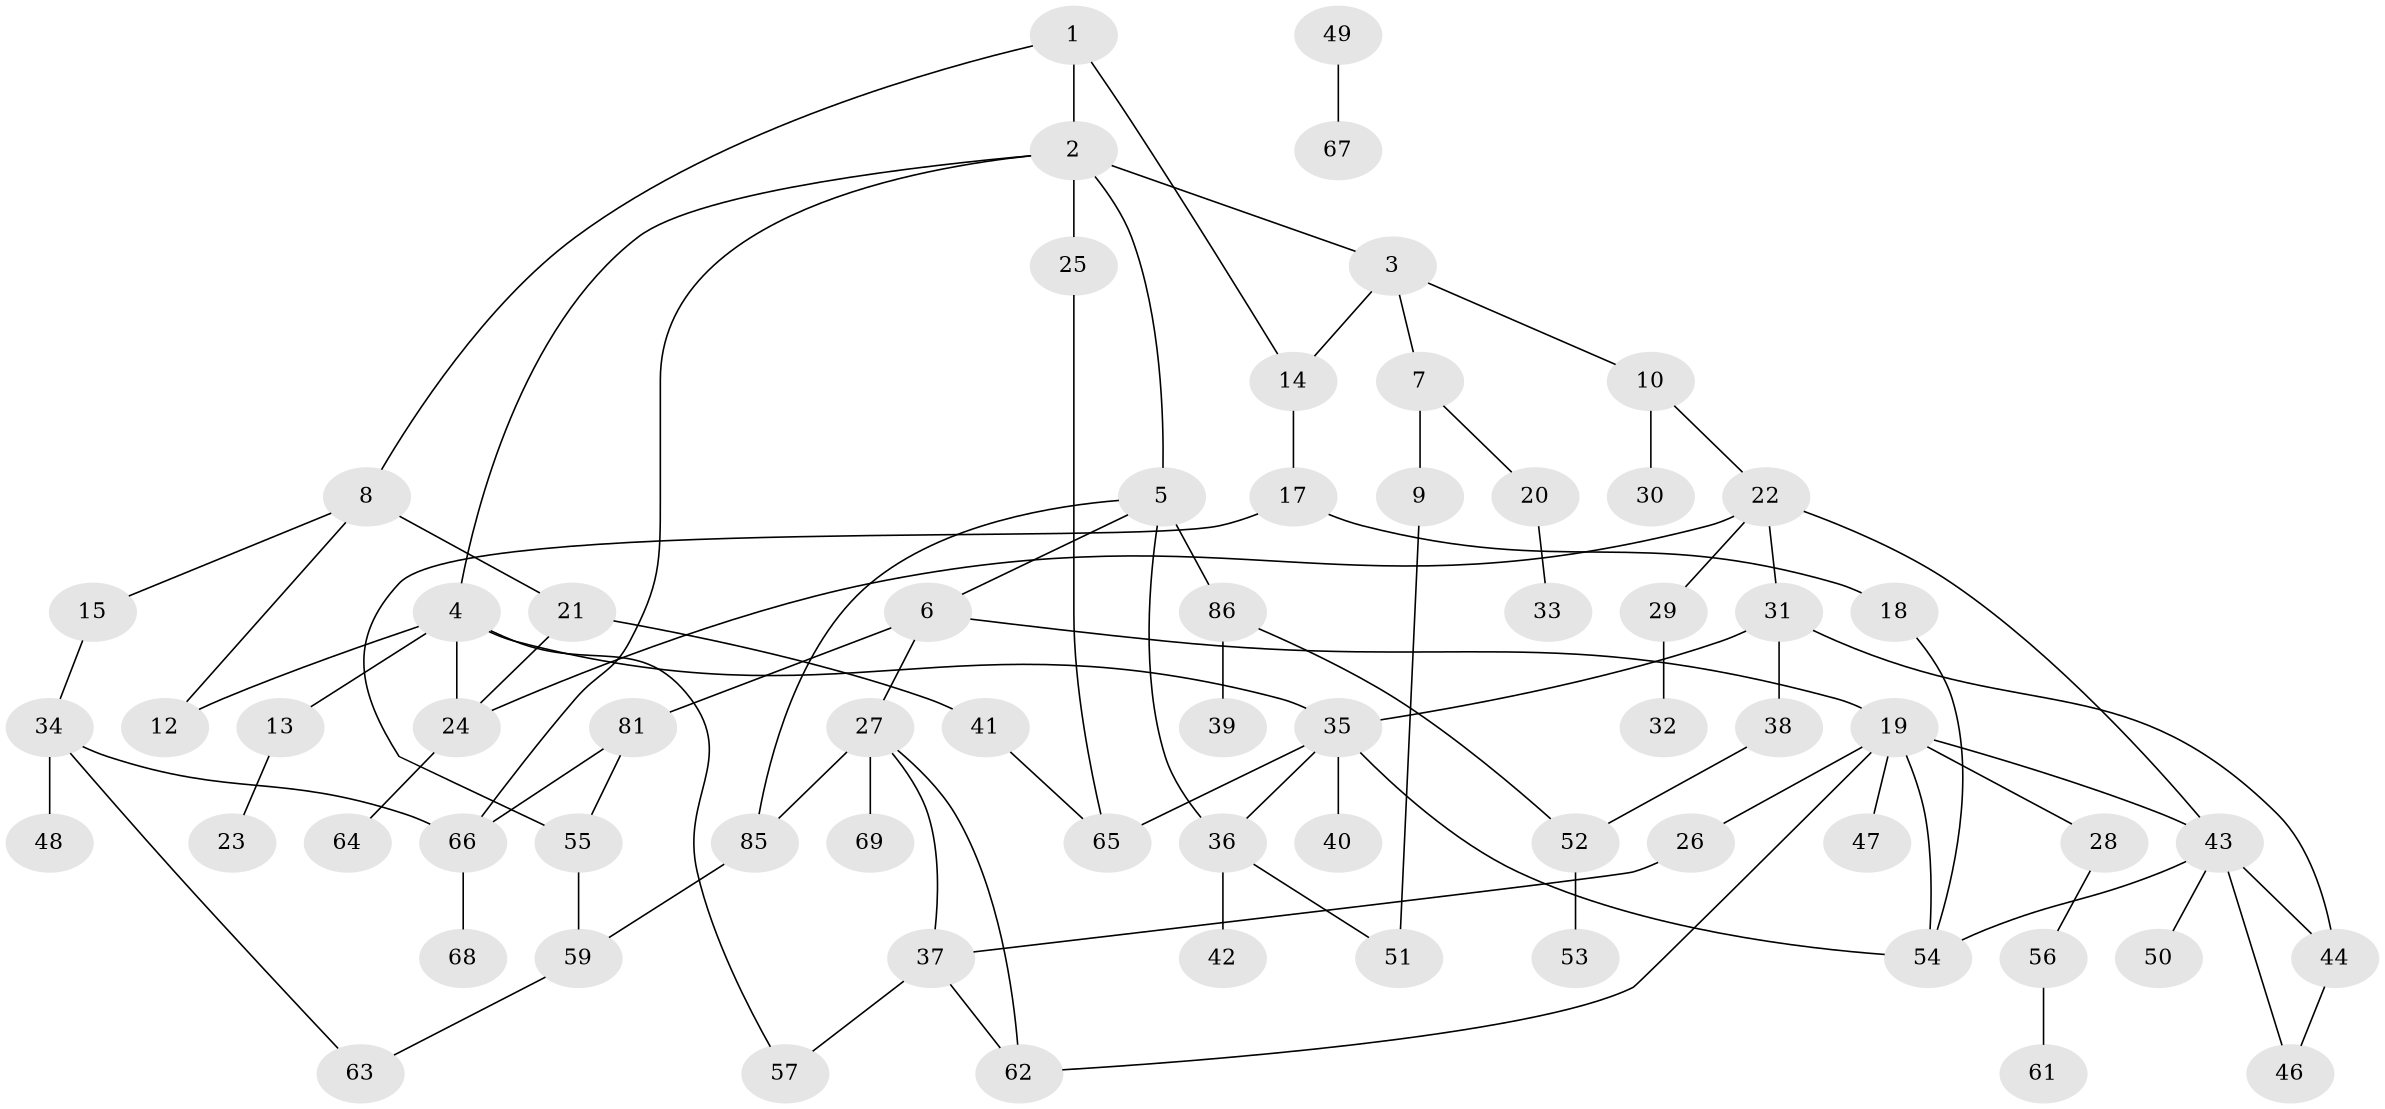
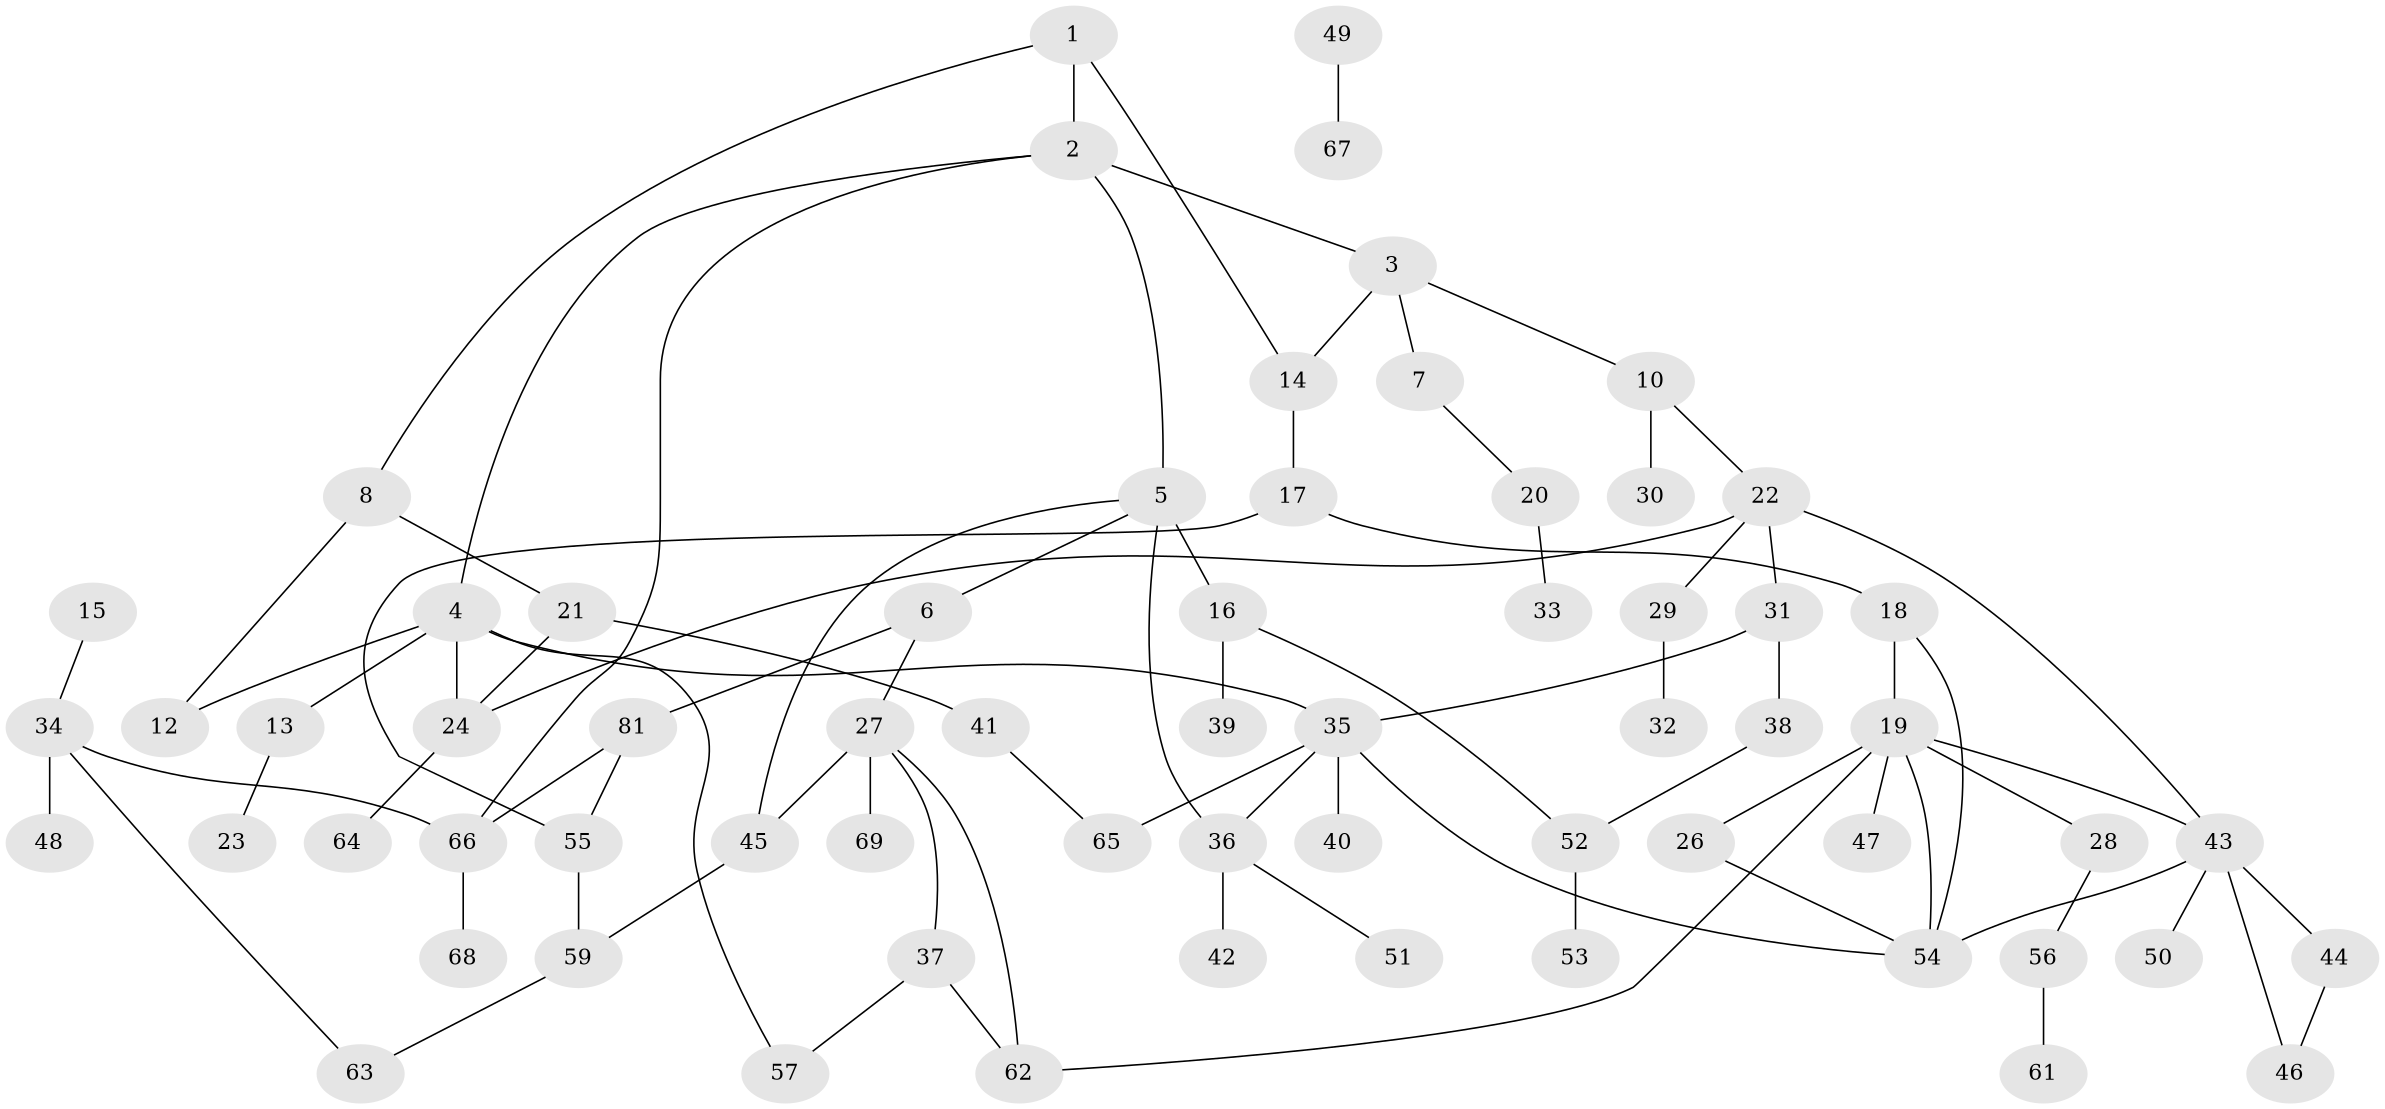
(1074, 266) -> none
(1420, 497) -> none
(230, 555) -> none
(1223, 612) -> (1223, 612)
(1396, 652) -> (1894, 670)
(2134, 721) -> none
(755, 843) -> (755, 843)
(1300, 914) -> (1810, 901)
